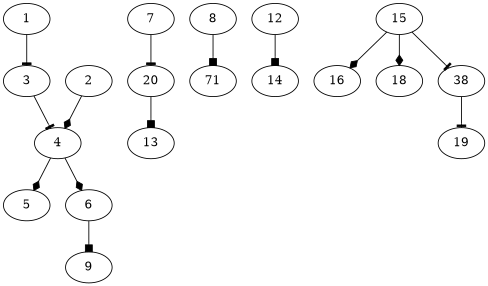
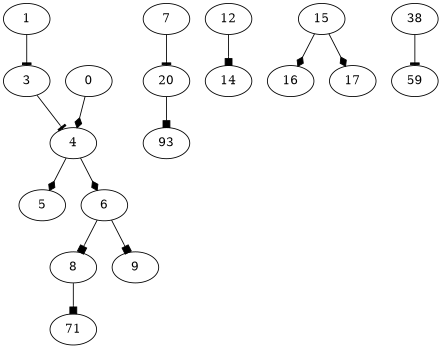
(429, 48) -> none
(89, 81) -> (89, 81)
(399, 81) -> (353, 81)
(151, 143) -> (166, 143)
(461, 143) -> (415, 81)
none -> (91, 232)
